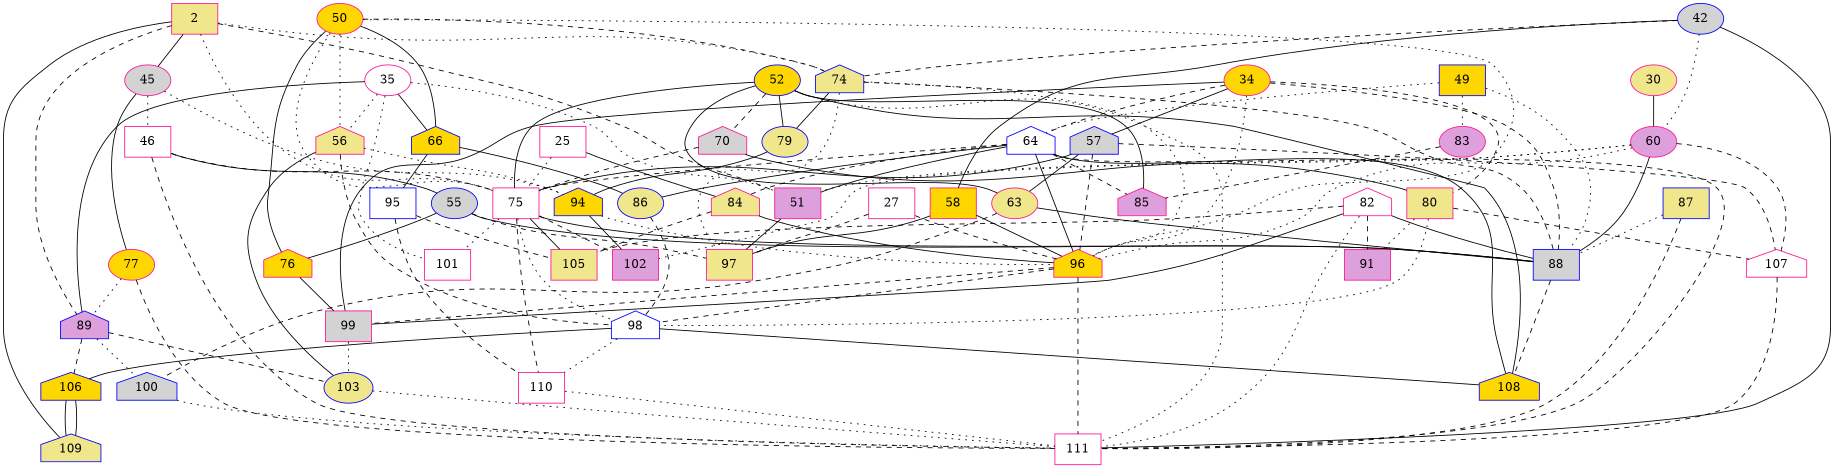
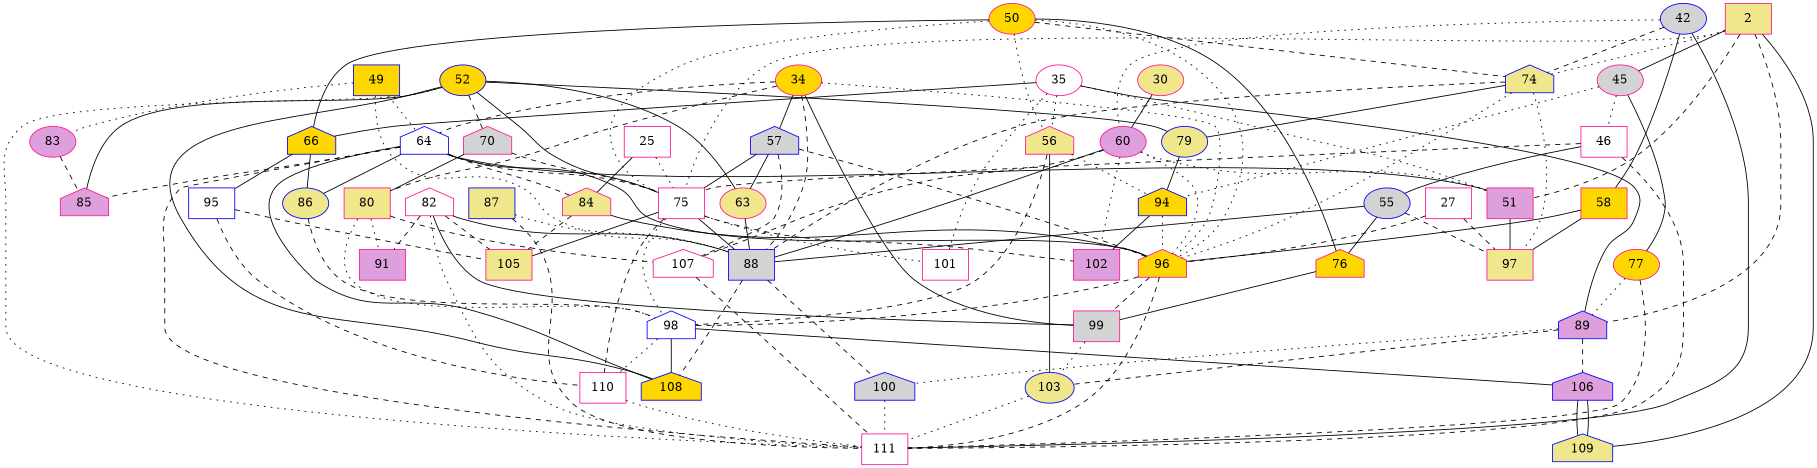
(577, 292) -> (820, 328)
(71, 388) -> (1583, 388)
